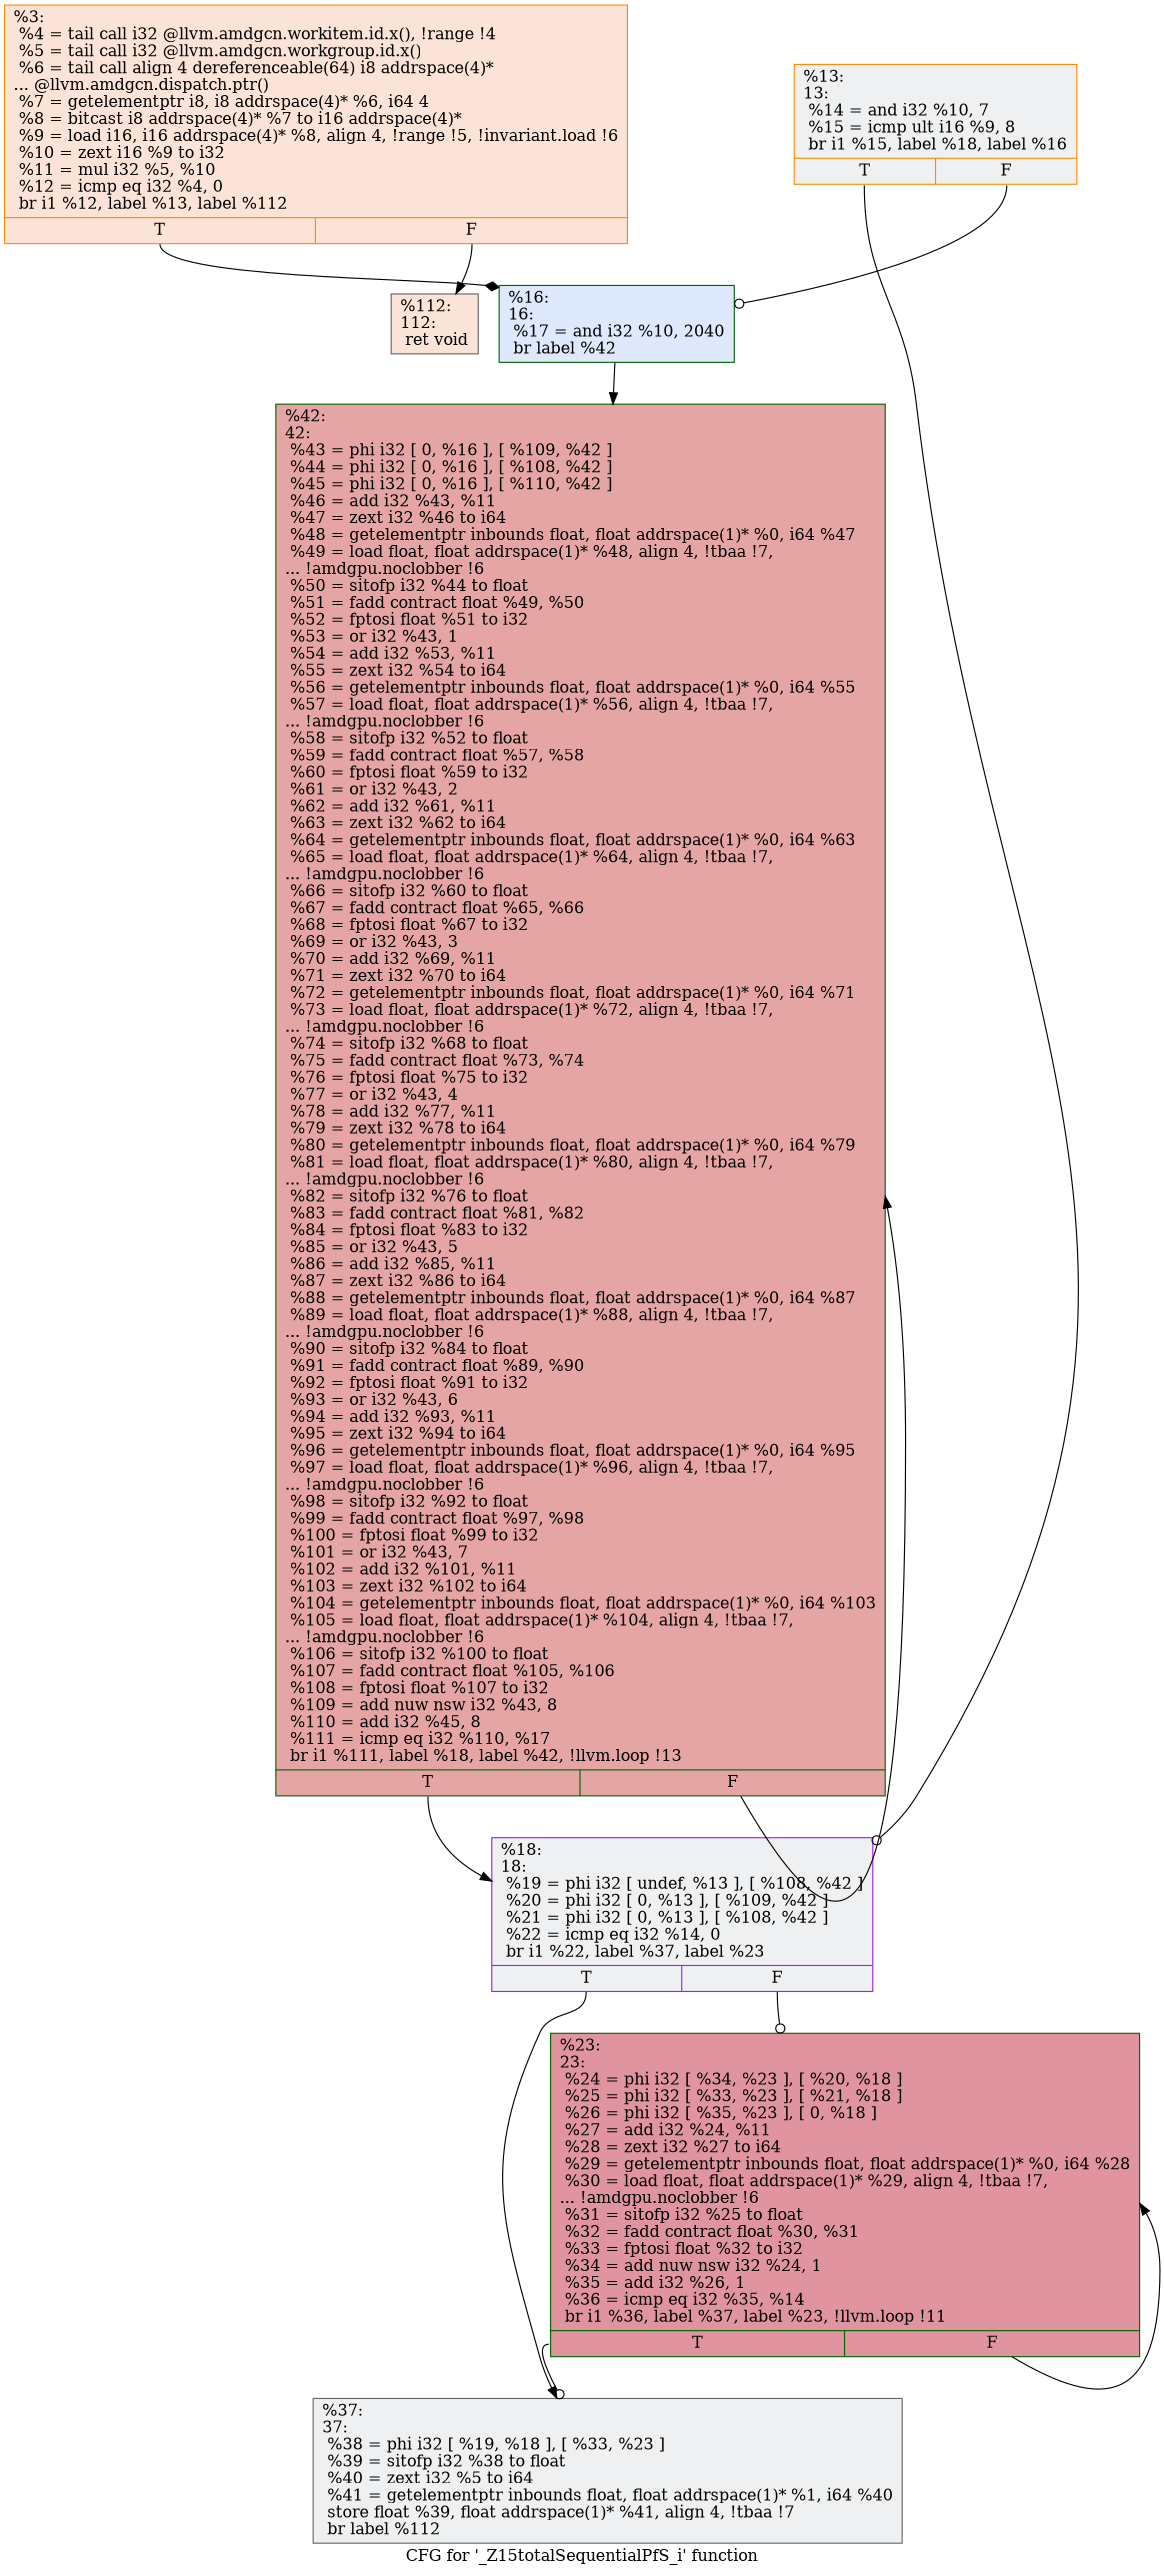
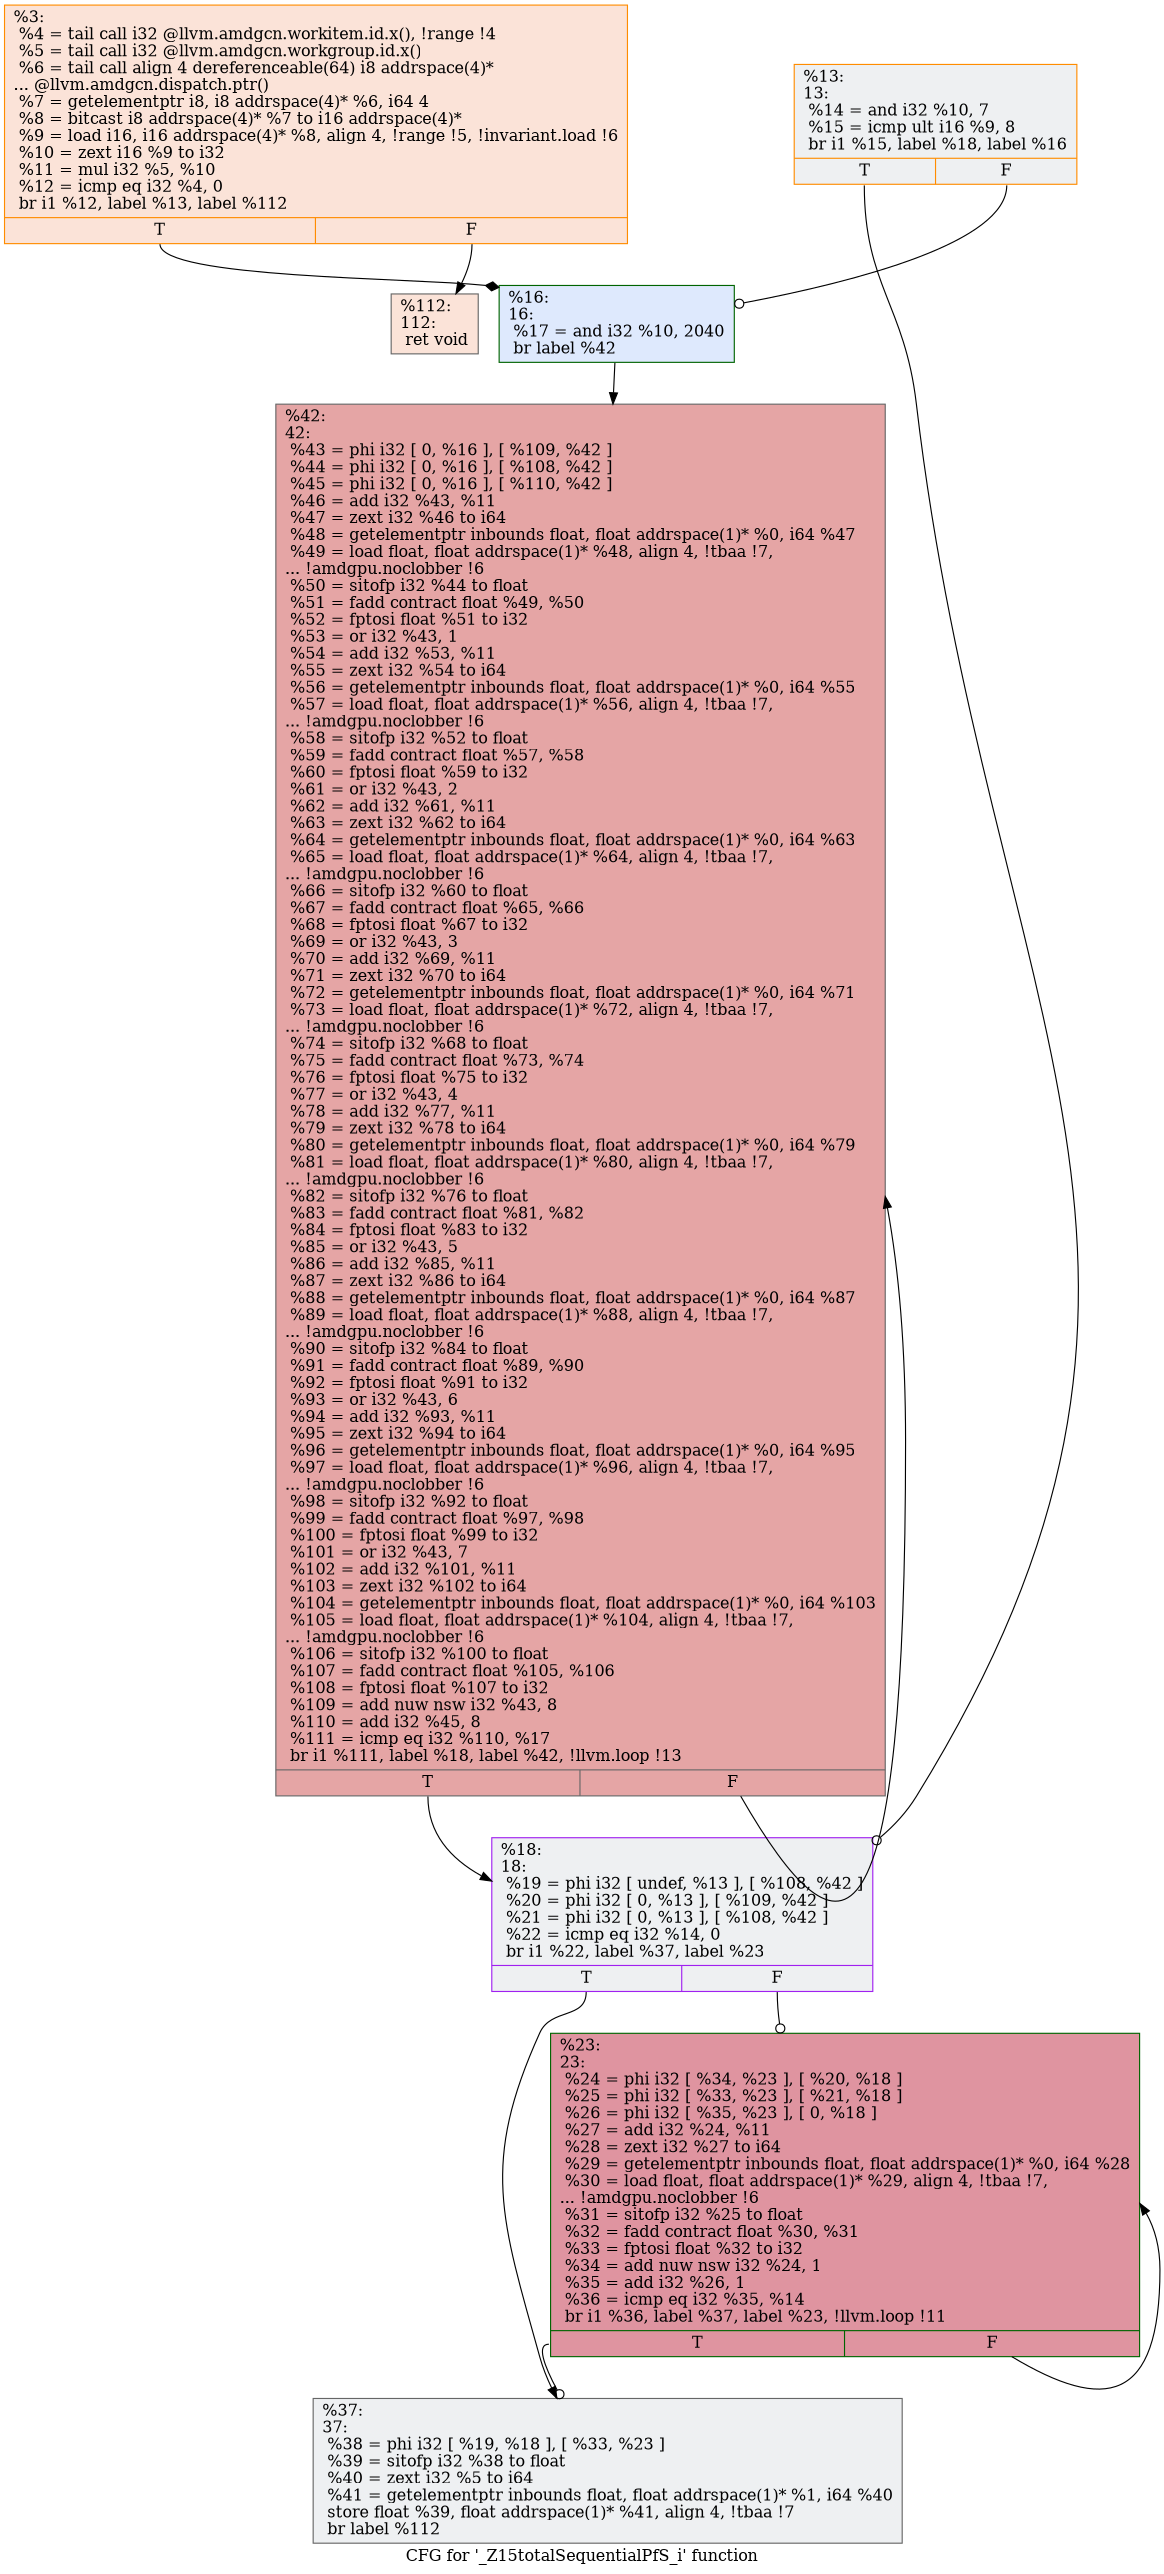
(581, 1100) -> (581, 1100)
